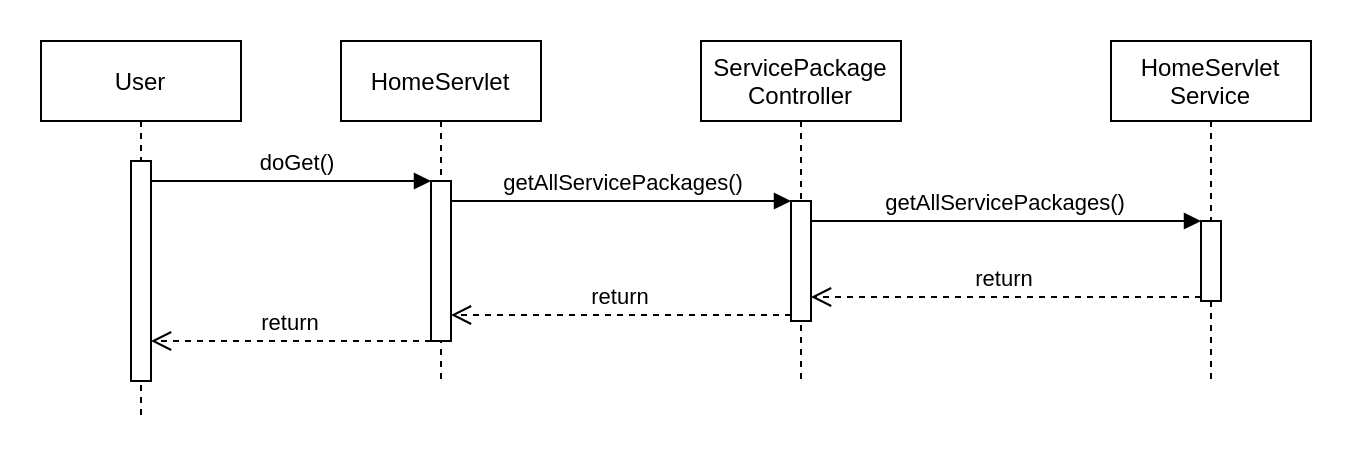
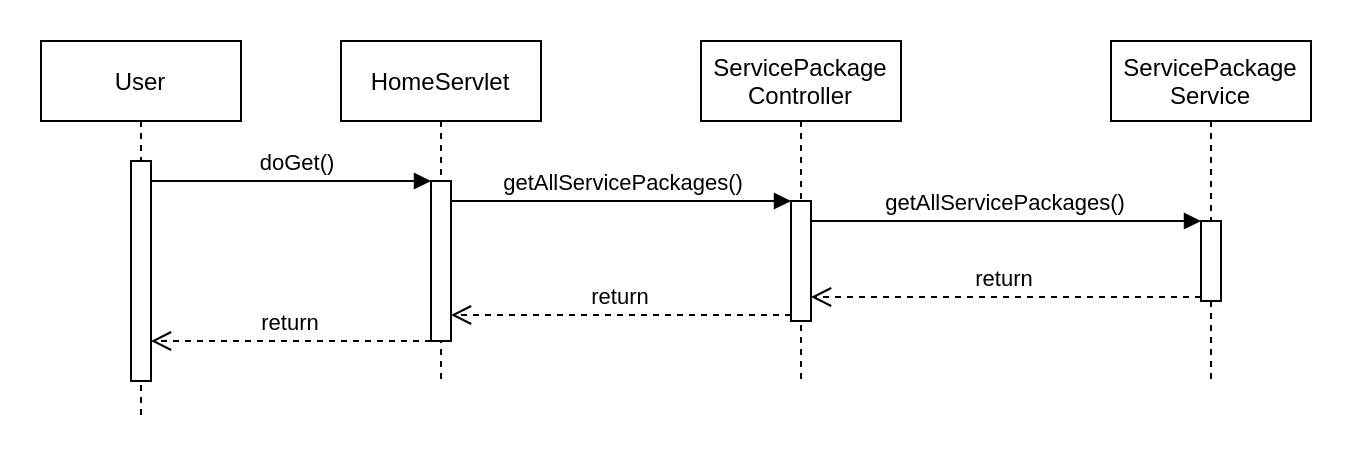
(1210, 68) -> (1210, 68)
